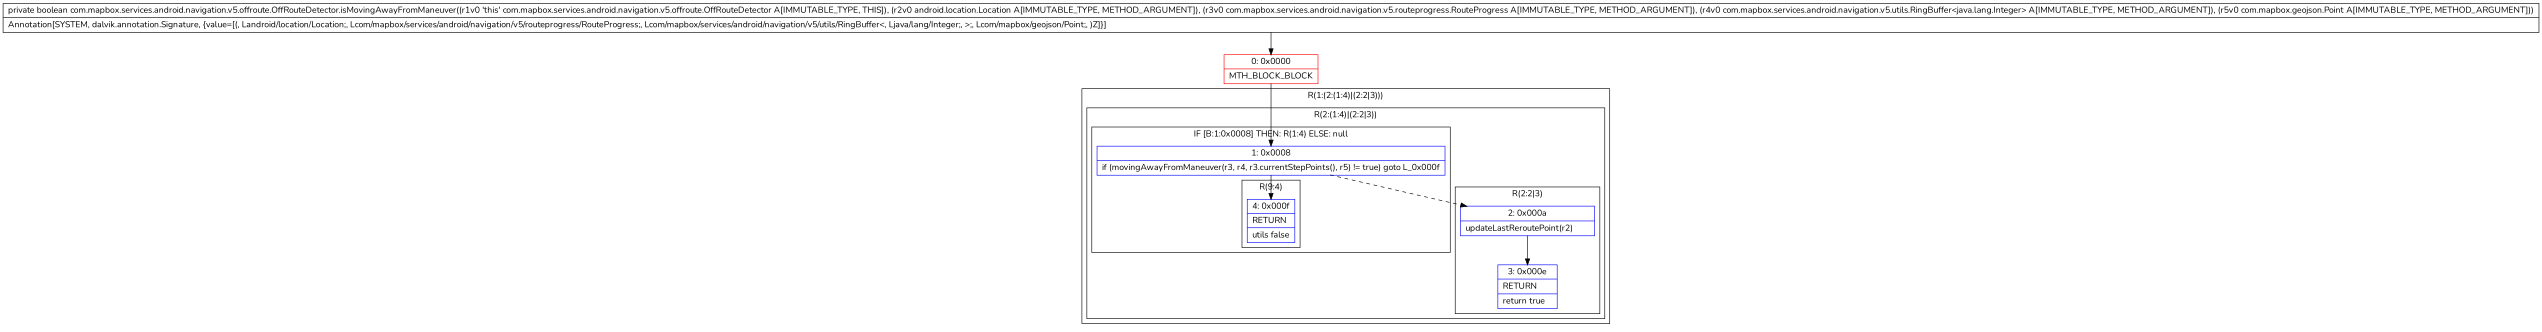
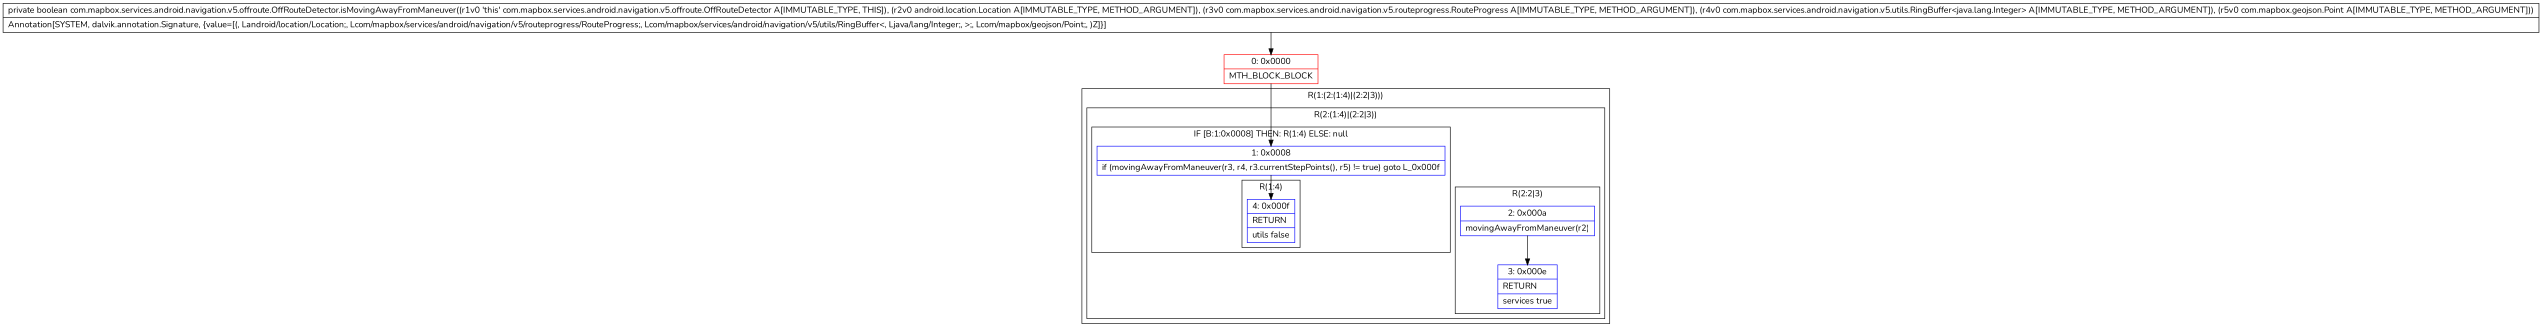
(1271, 187) -> (1271, 187)
(1395, 190) -> none
(1519, 228) -> (1528, 228)
(1524, 301) -> (1528, 301)
